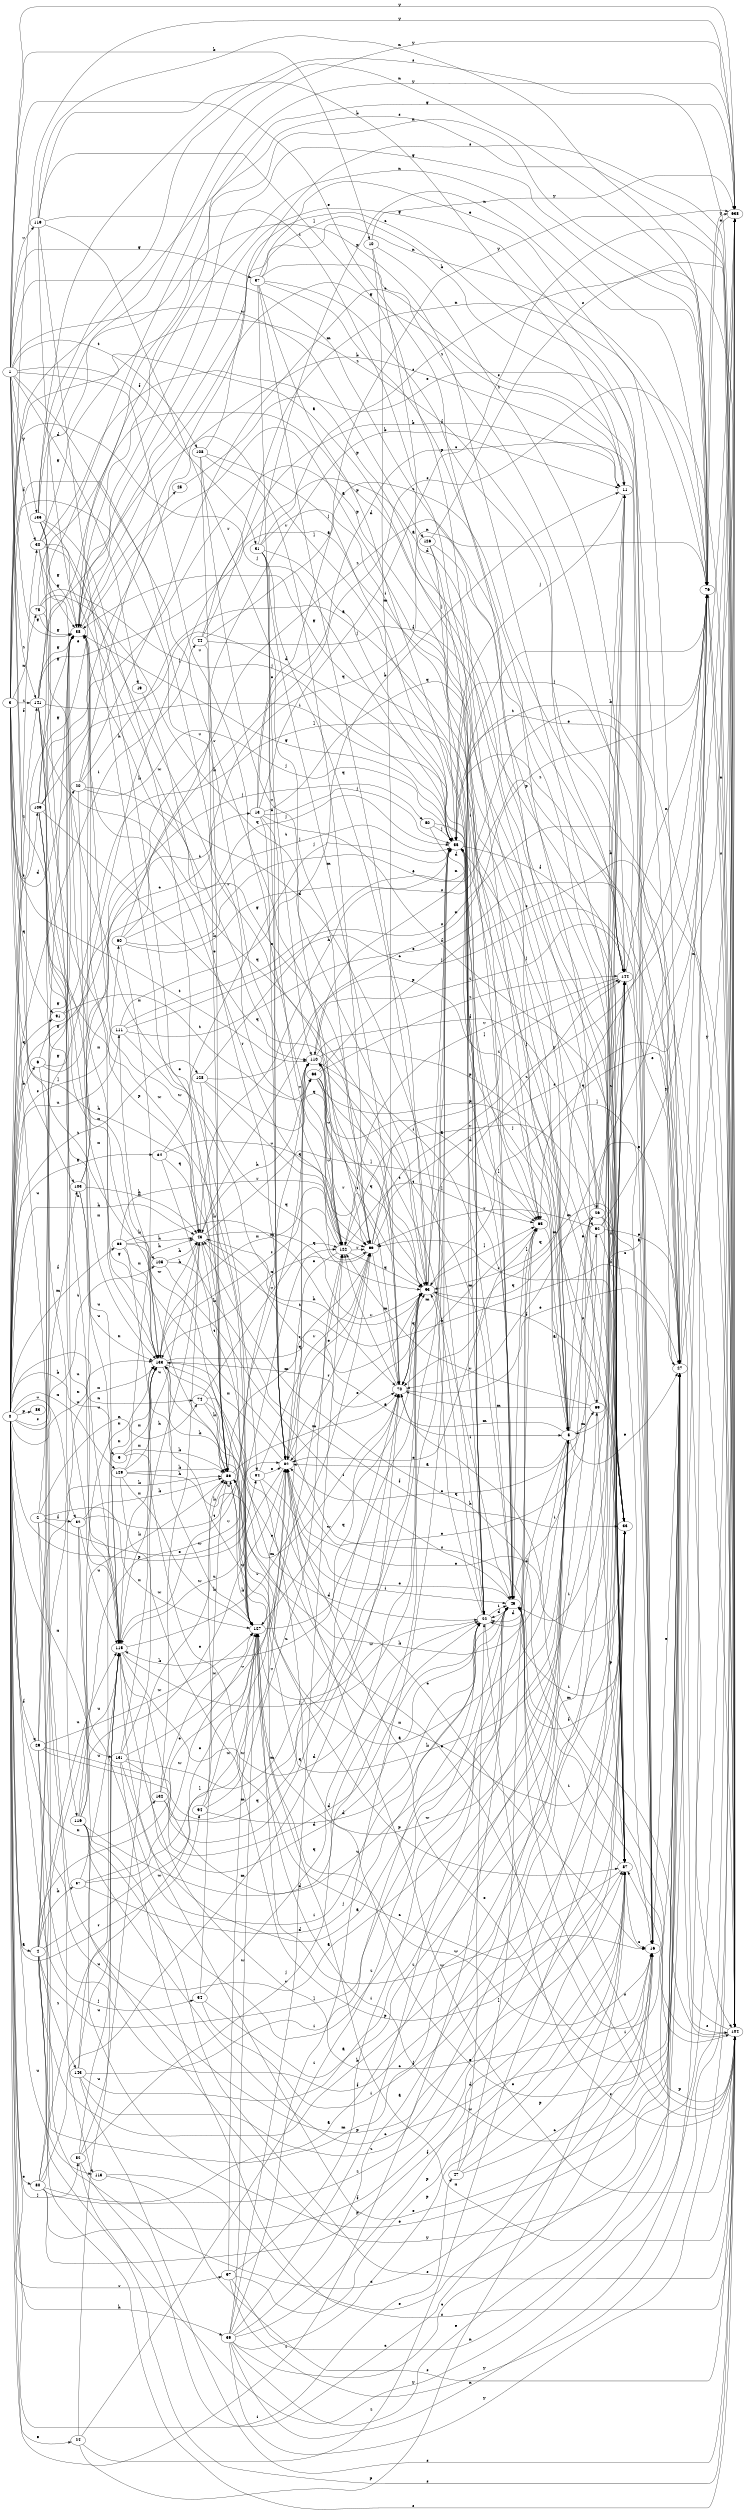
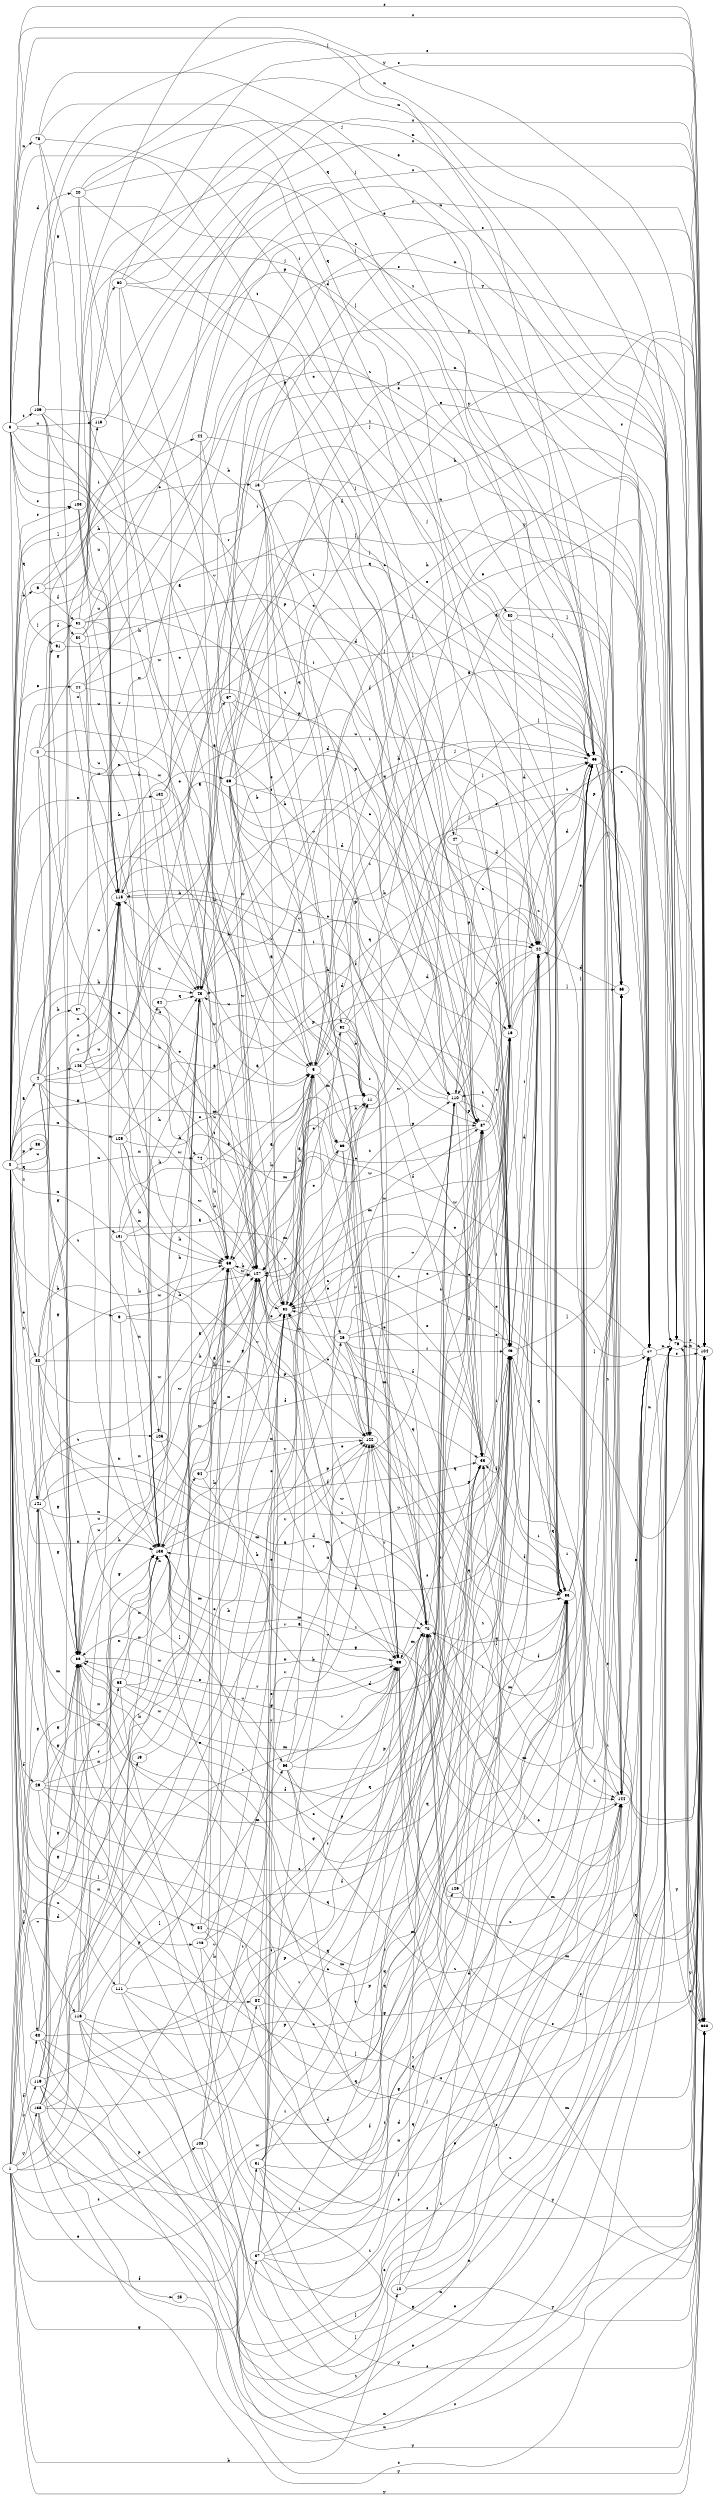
(439, 1467) -> (294, 1190)
none -> (567, 1930)
(660, 2038) -> (681, 874)
